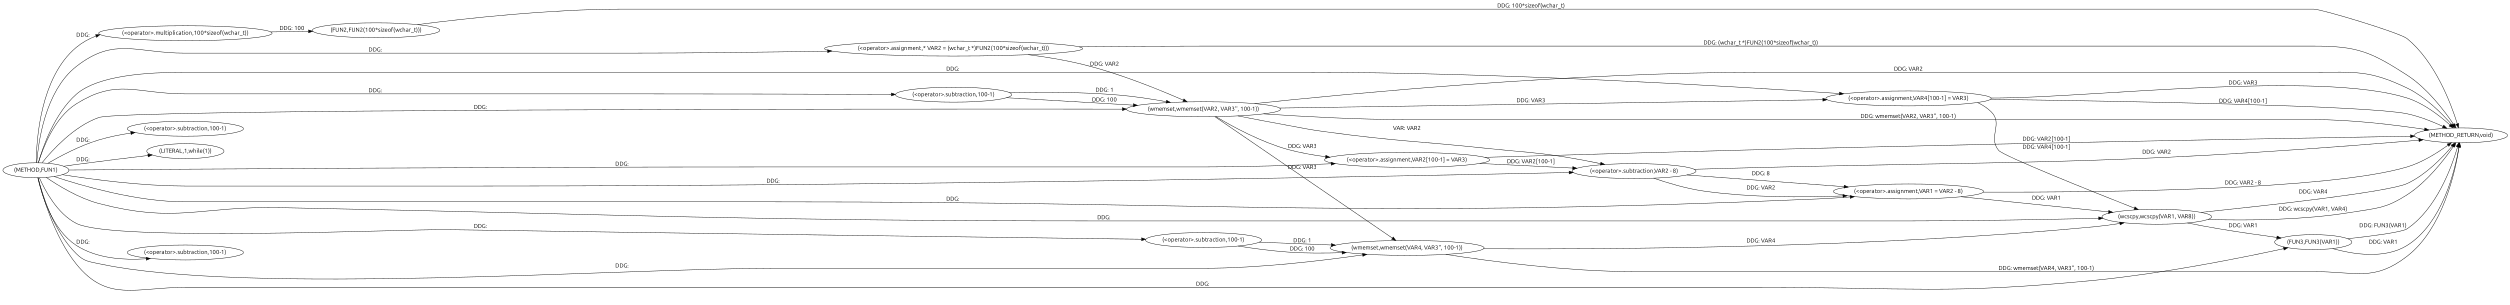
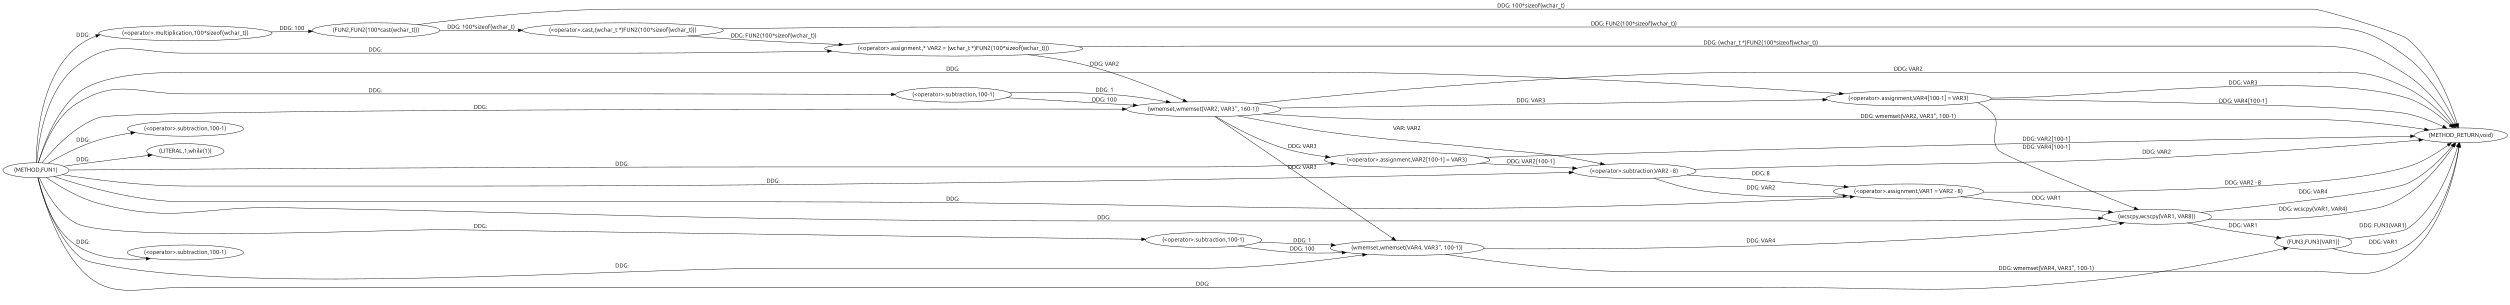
(376, 30) -> (376, 30)
none -> (623, 30)
(1204, 109) -> (1204, 109)
